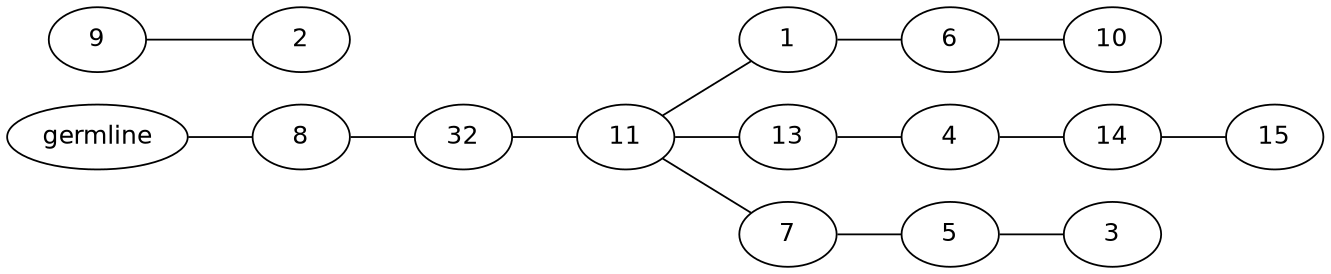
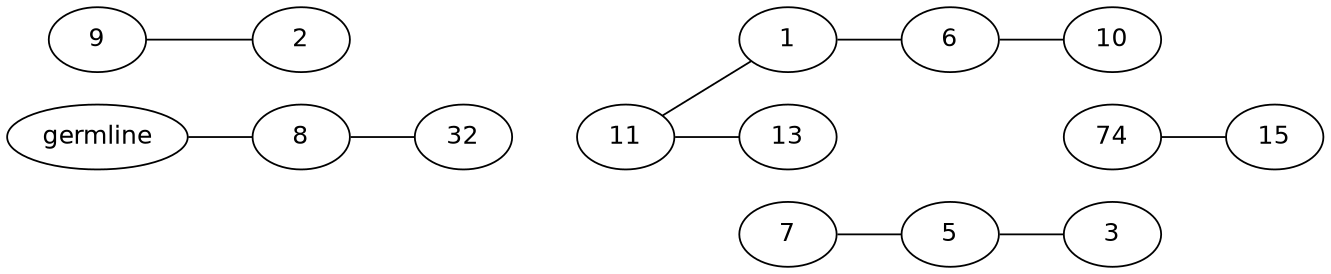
(545, 137) -> none
(950, 137) -> none
(1112, 137) -> (1112, 137)
(707, 186) -> none
